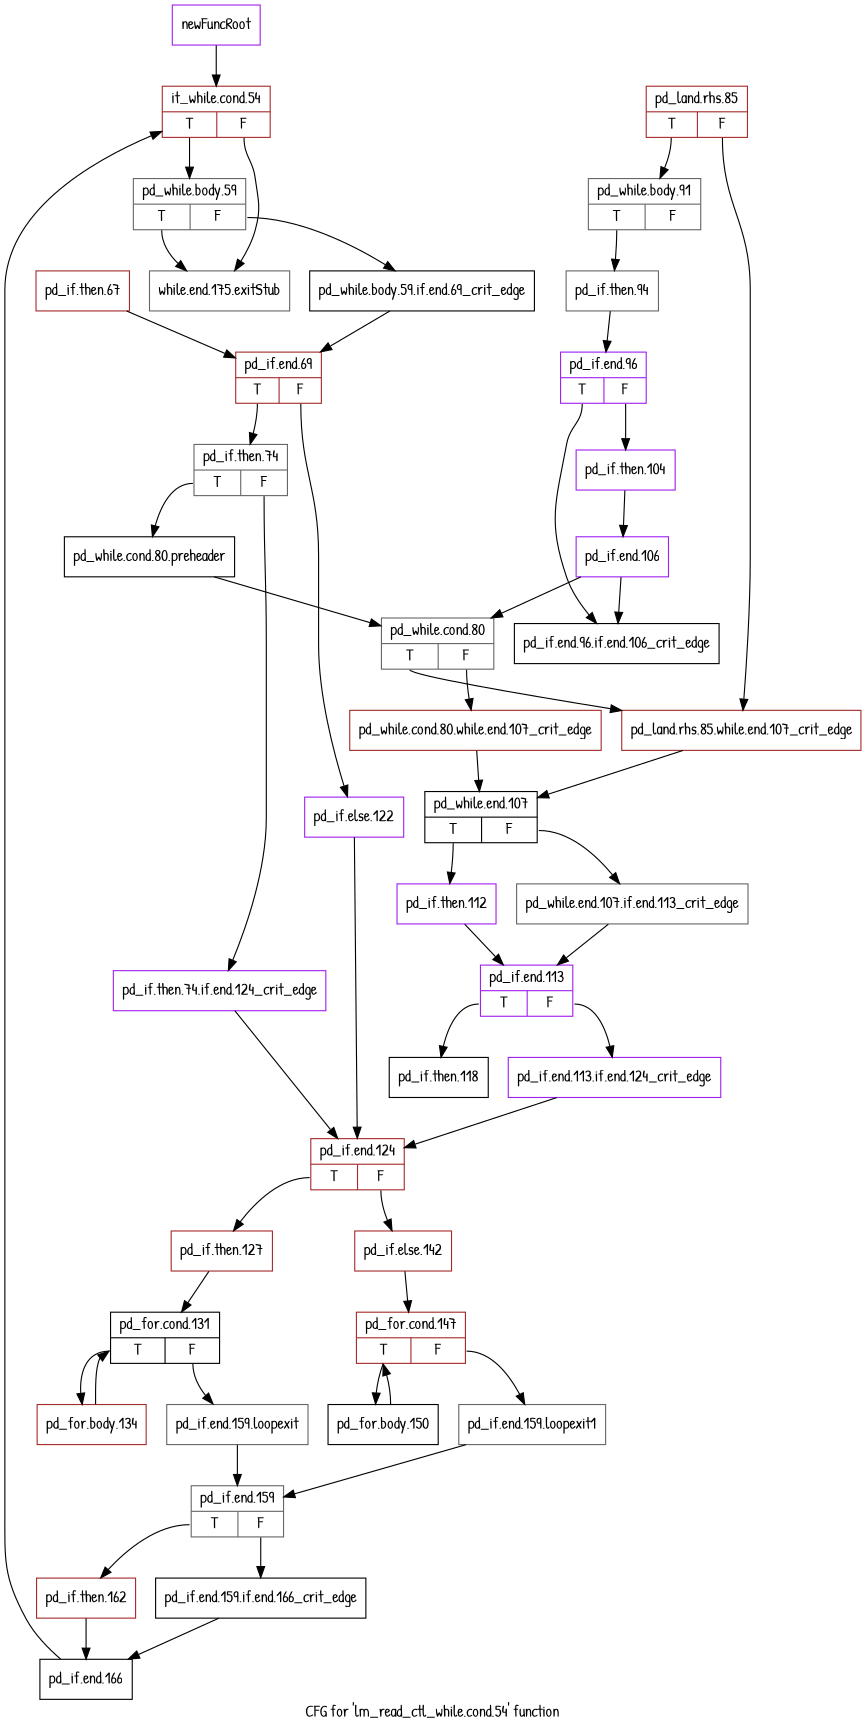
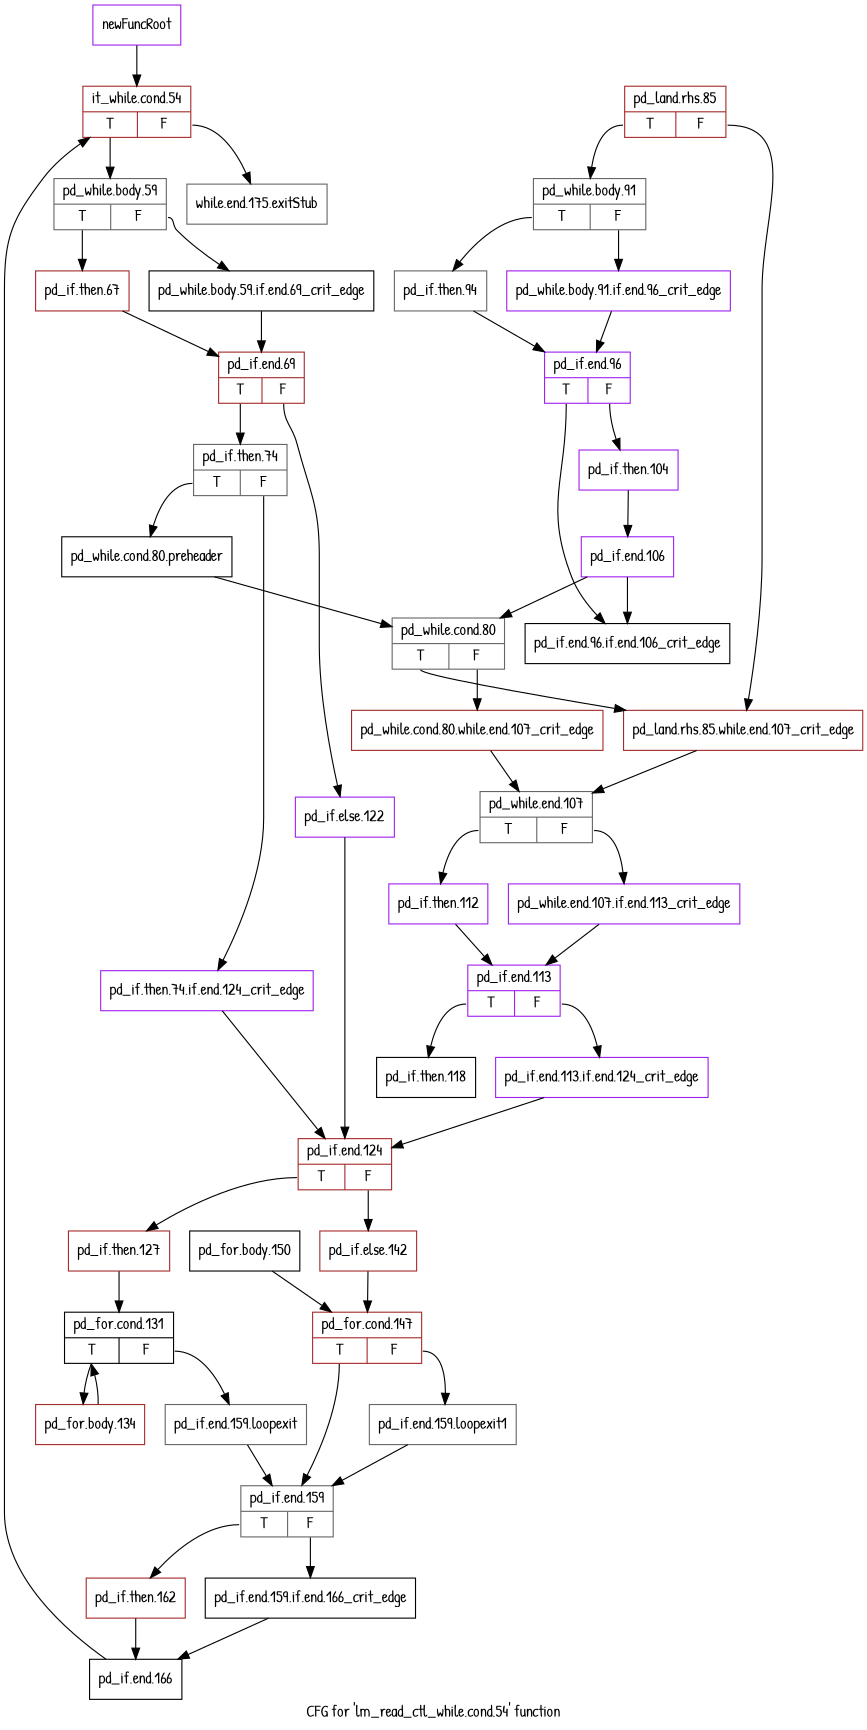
(167, 248) -> (82, 245)
none -> (619, 291)
(481, 817) -> (536, 817)
(632, 904) -> (624, 904)
(379, 1378) -> (329, 1421)
